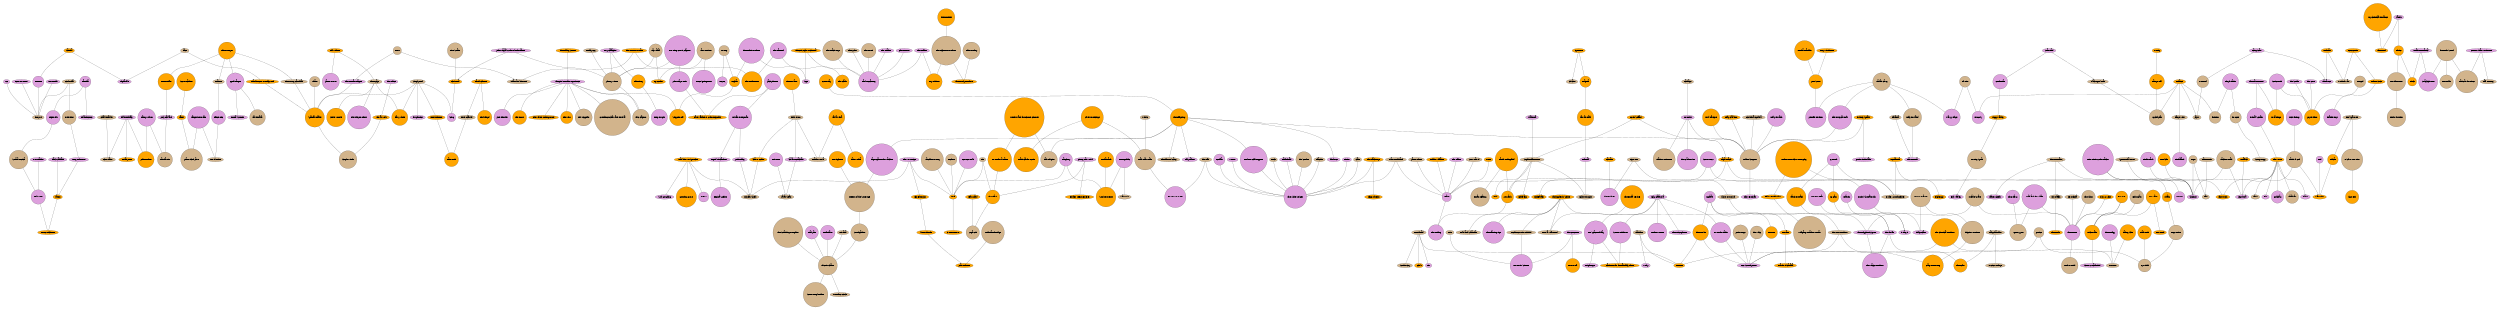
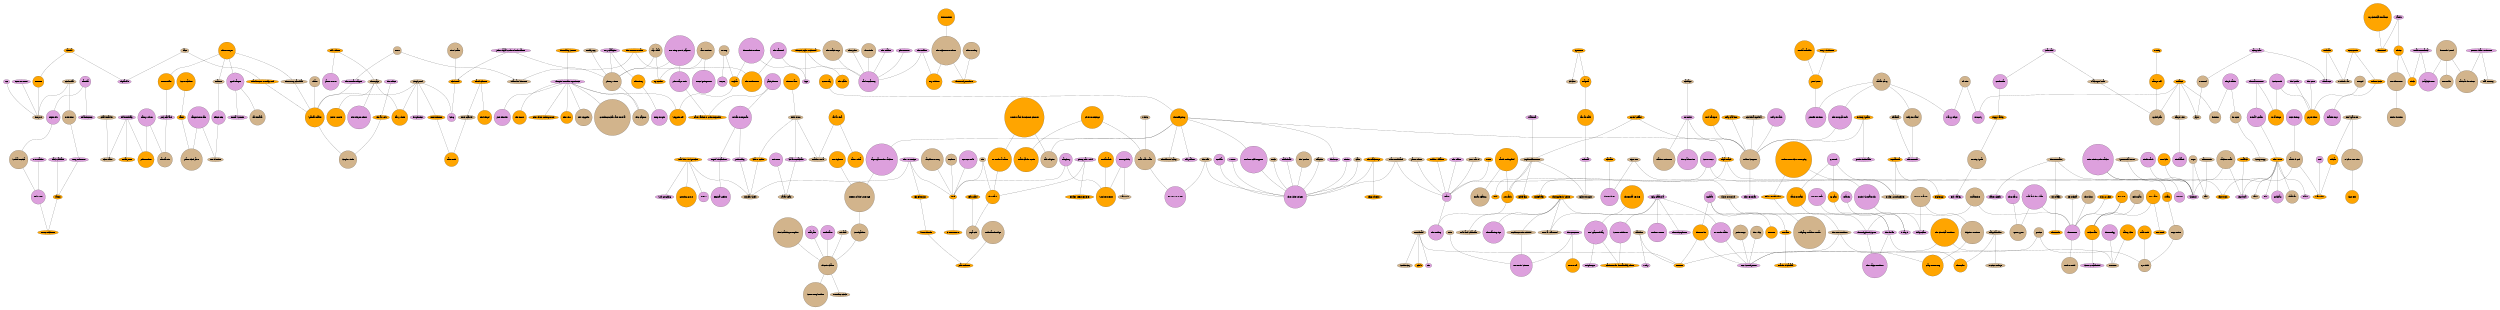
(869, 51) -> (869, 51)
(38, 82) -> (38, 82)
(53, 82) -> none
(1975, 197) -> (1975, 197)
